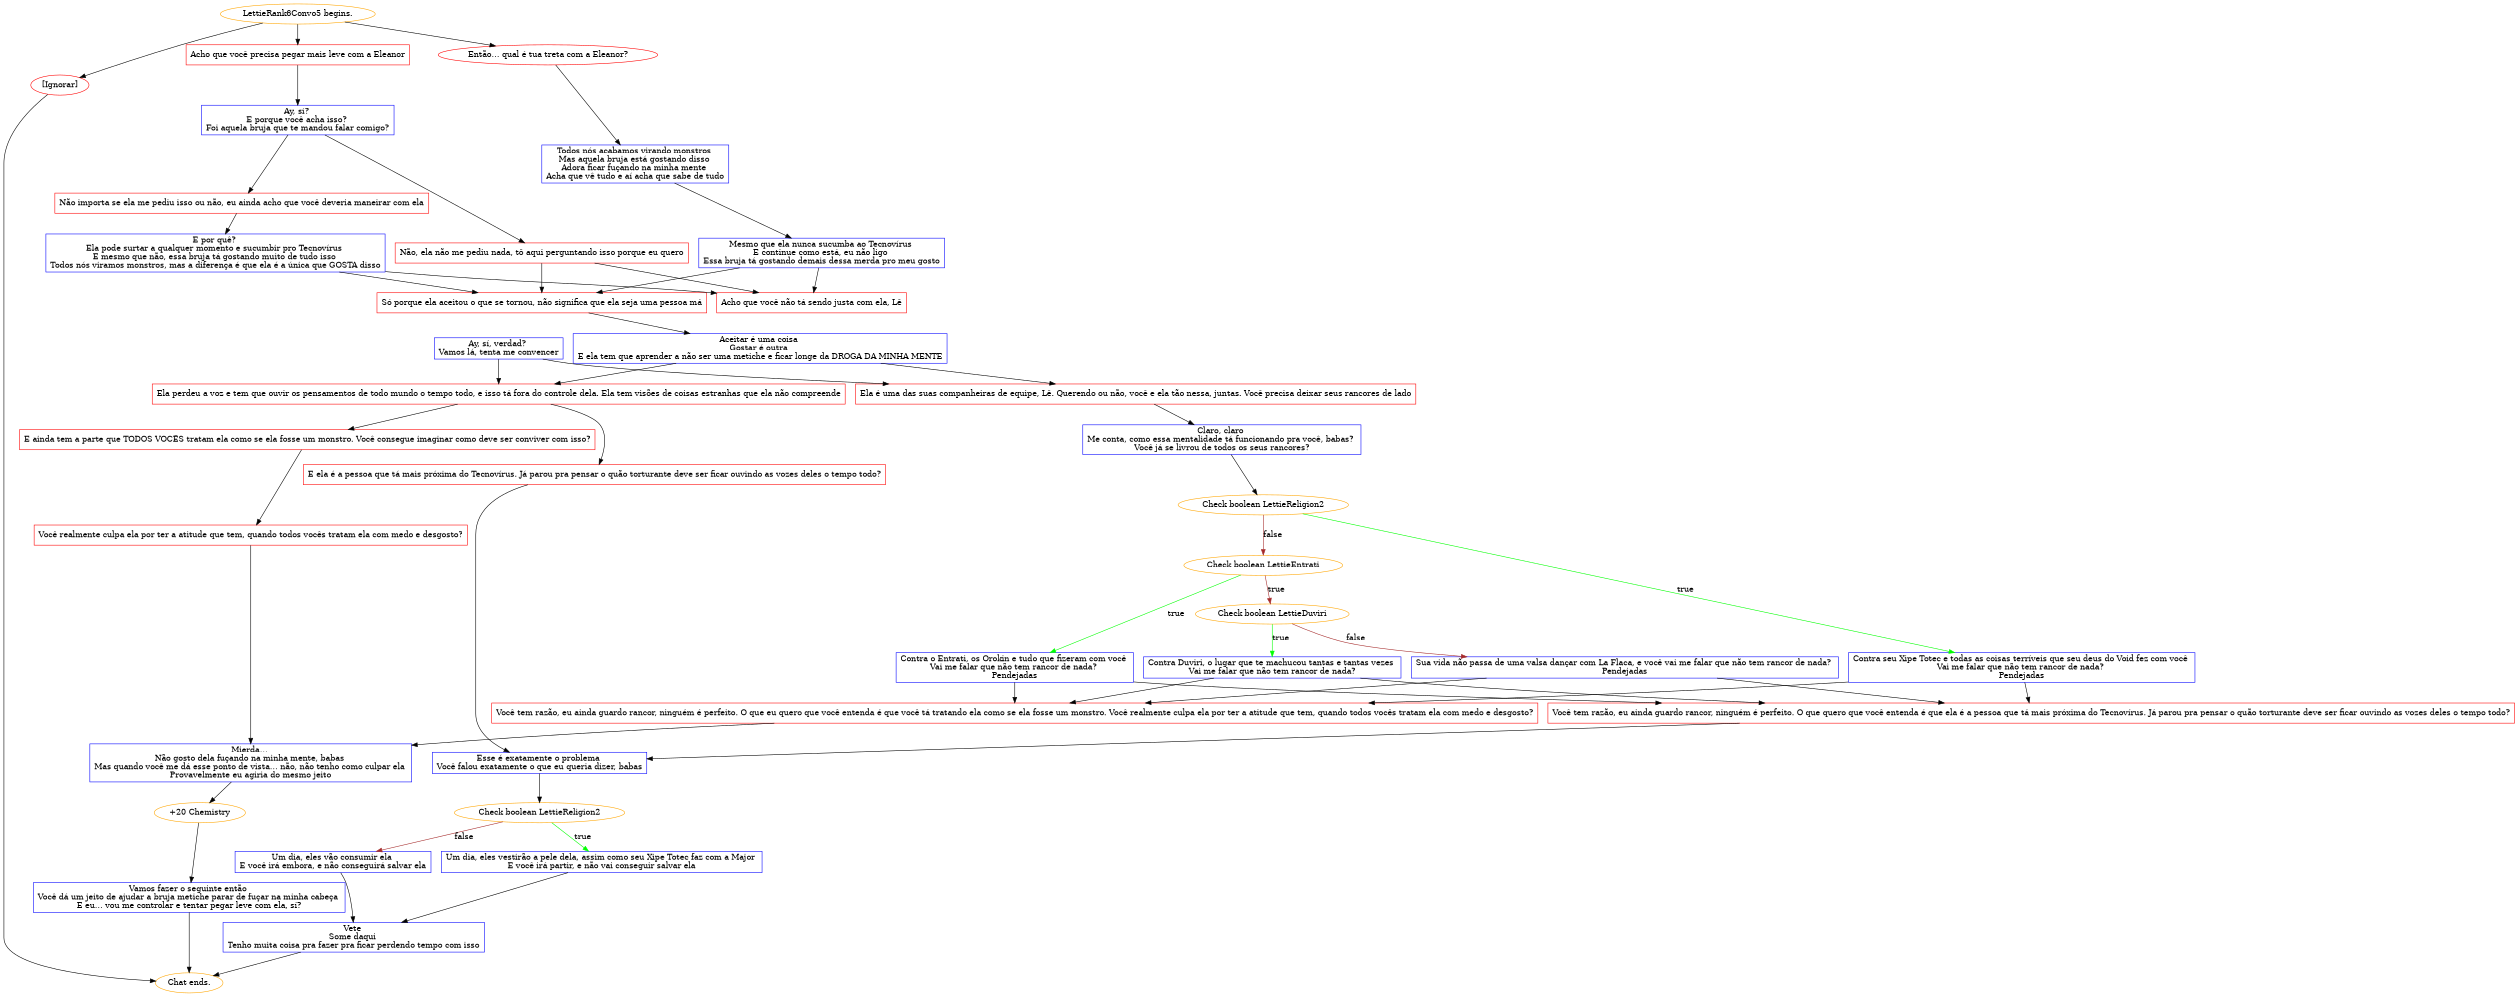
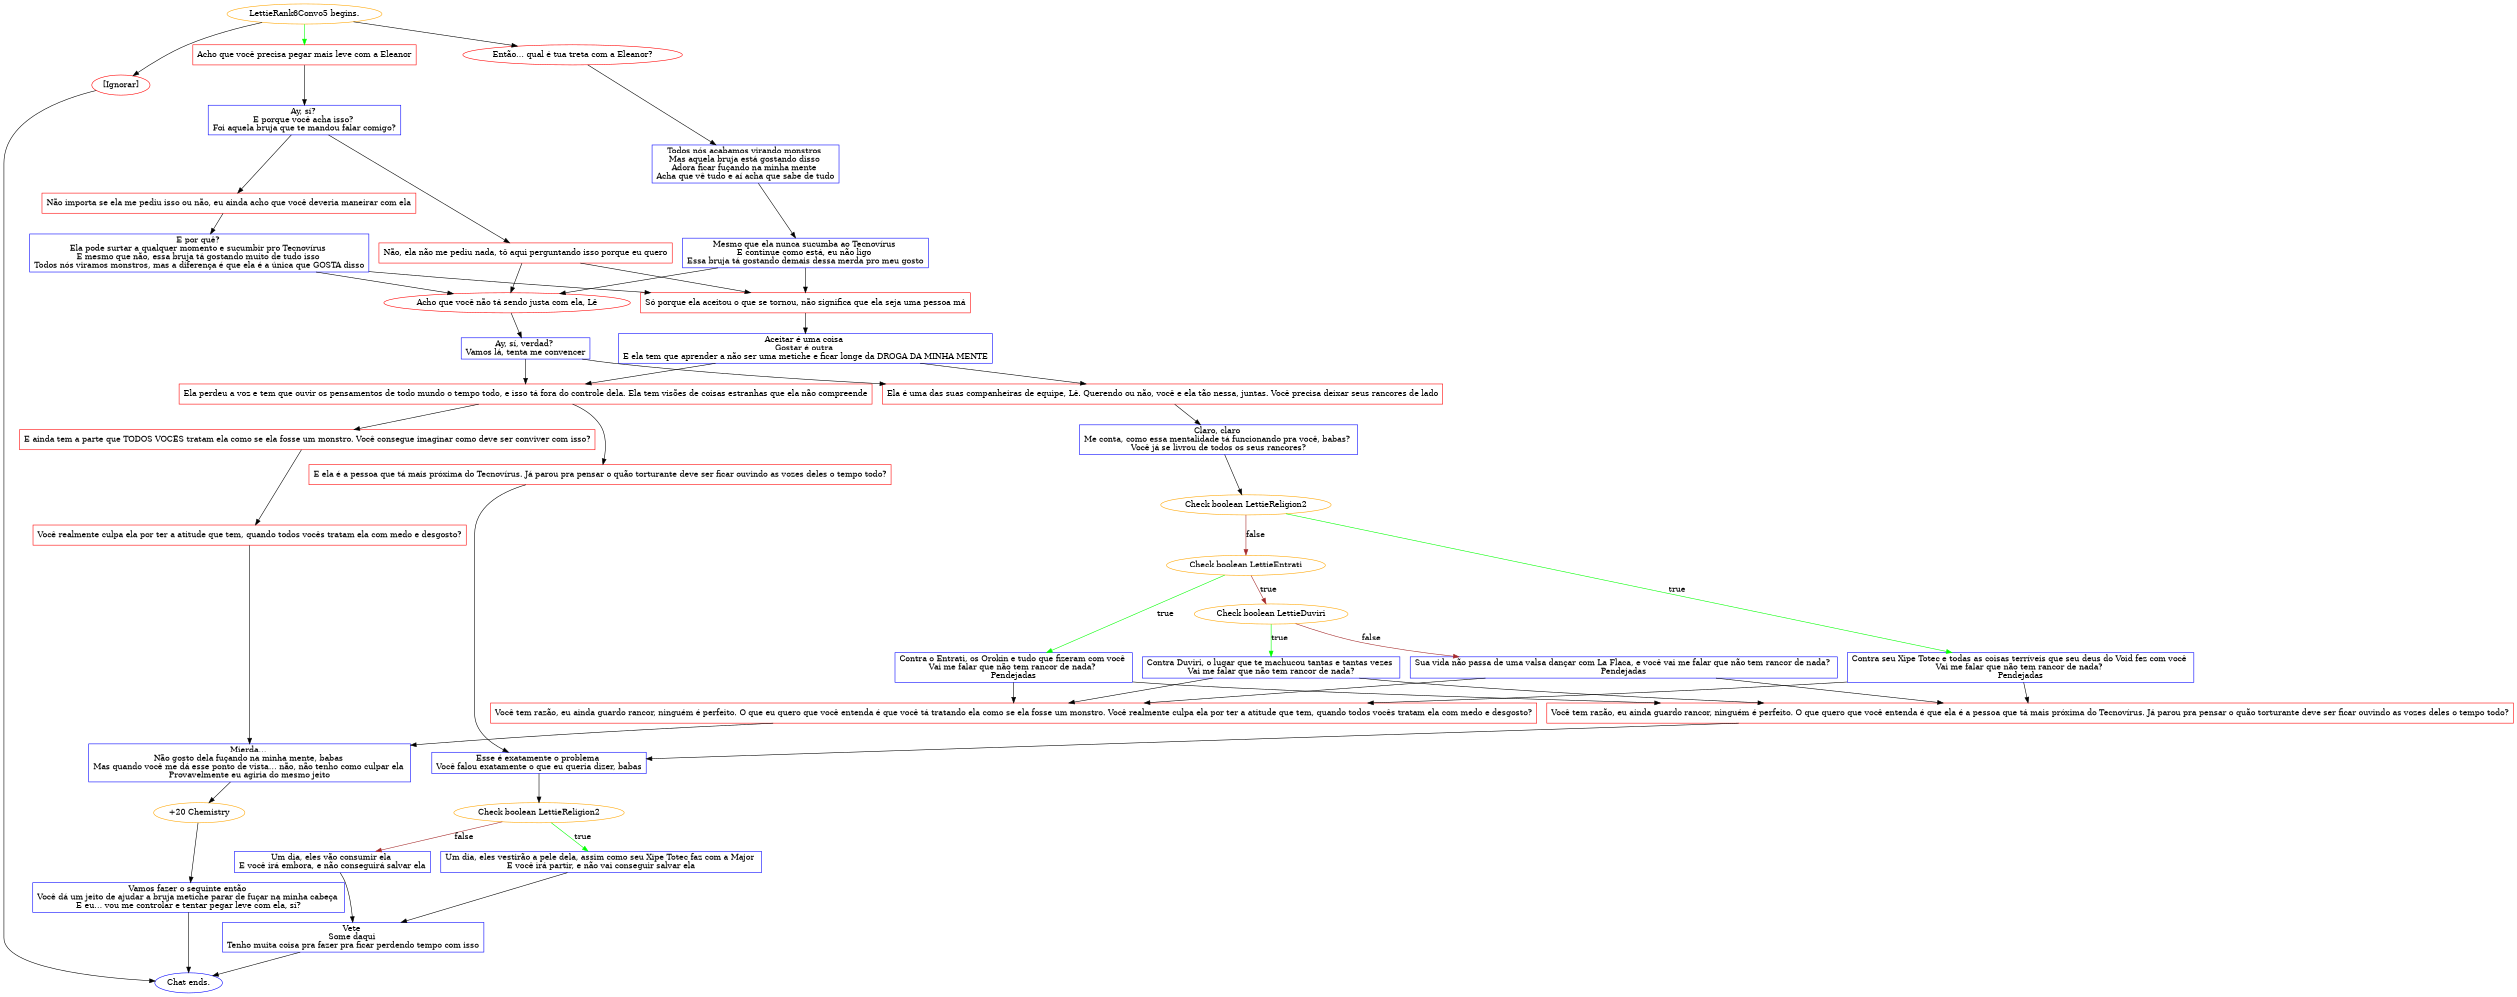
(298, 32) -> (304, 32)
(812, 303) -> (507, 303)
none -> (515, 323)
(189, 983) -> (189, 983)
